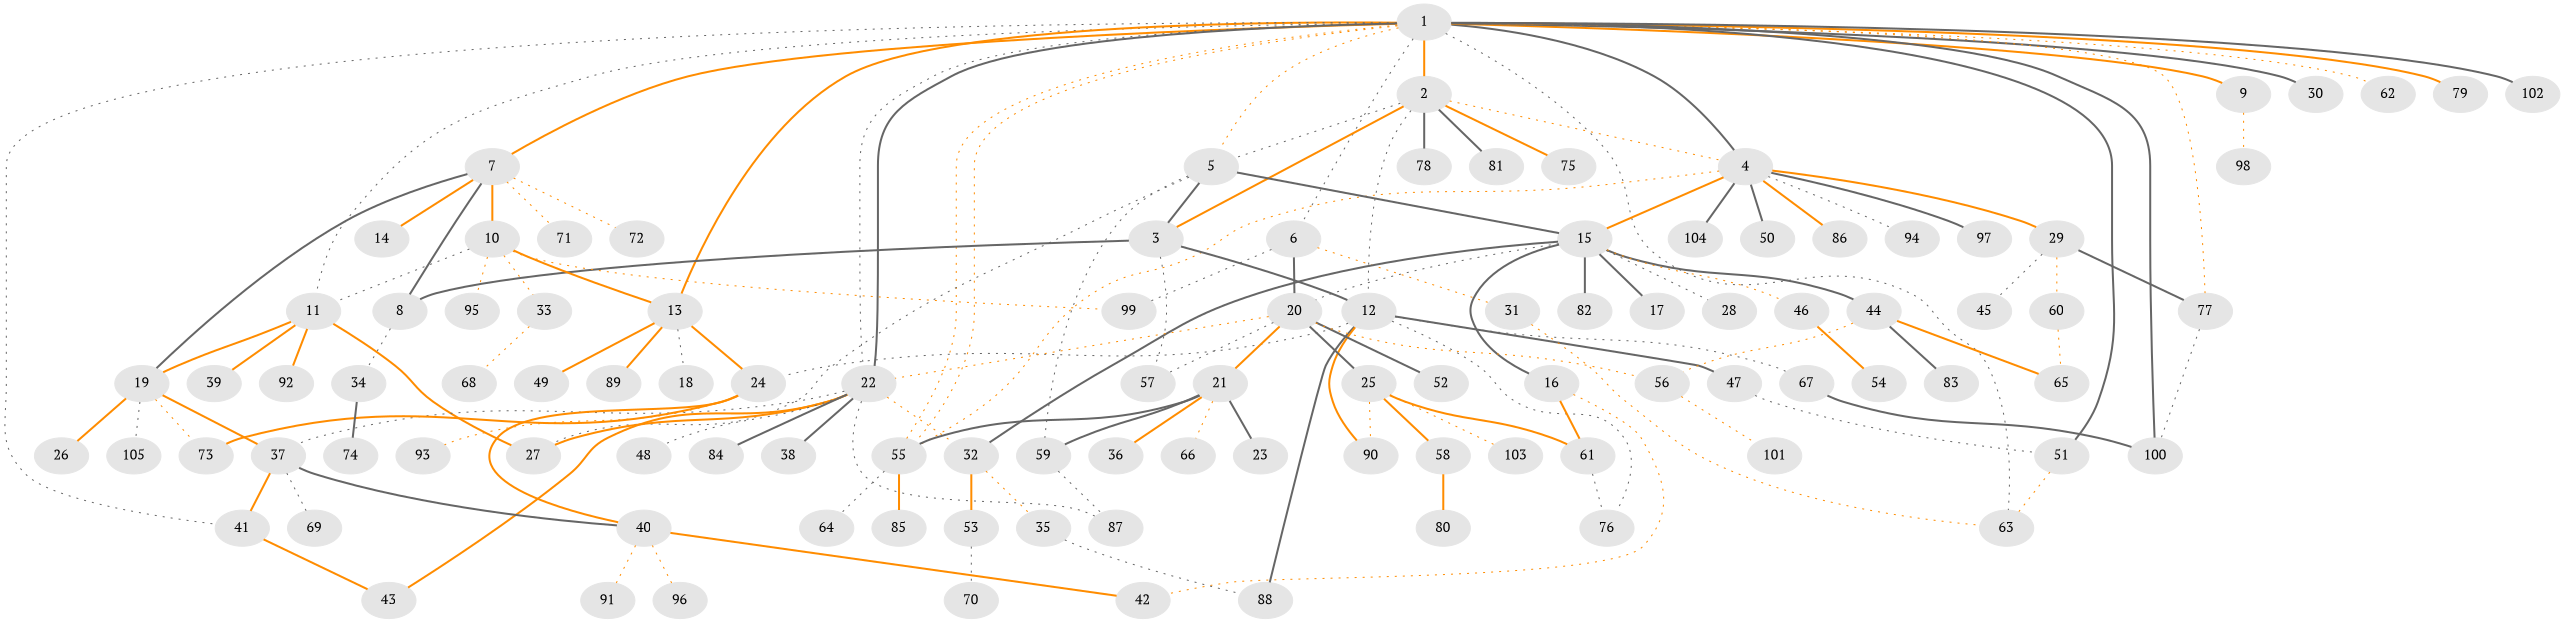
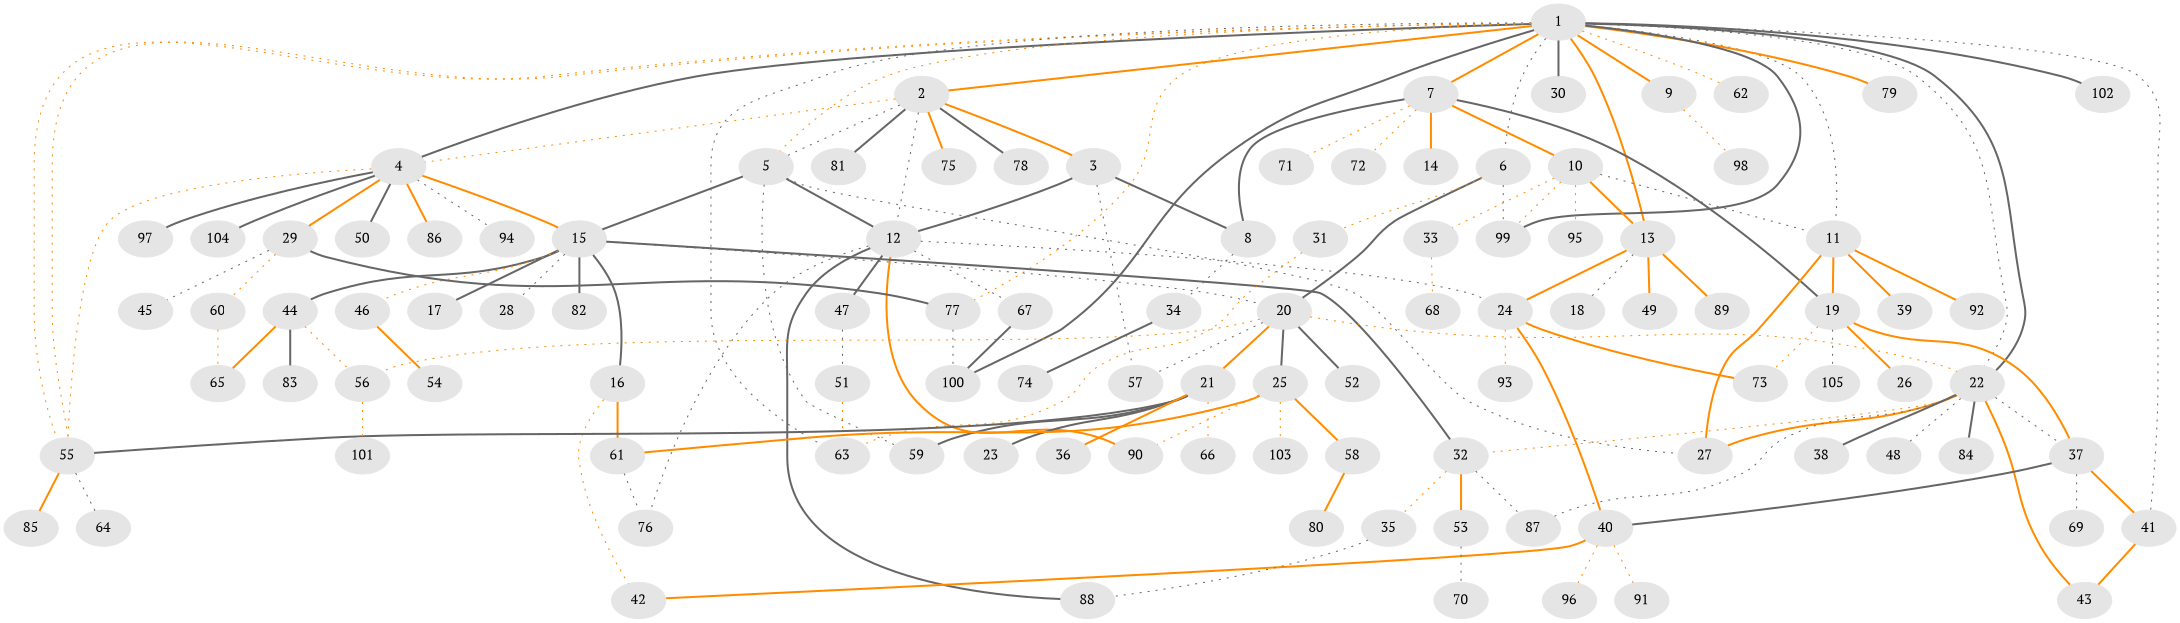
(1942, 61) -> (1794, 160)
(1184, 203) -> (830, 203)
(1080, 492) -> (1497, 492)
